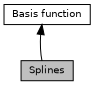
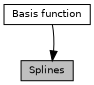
(40, 48) -> (54, 38)
